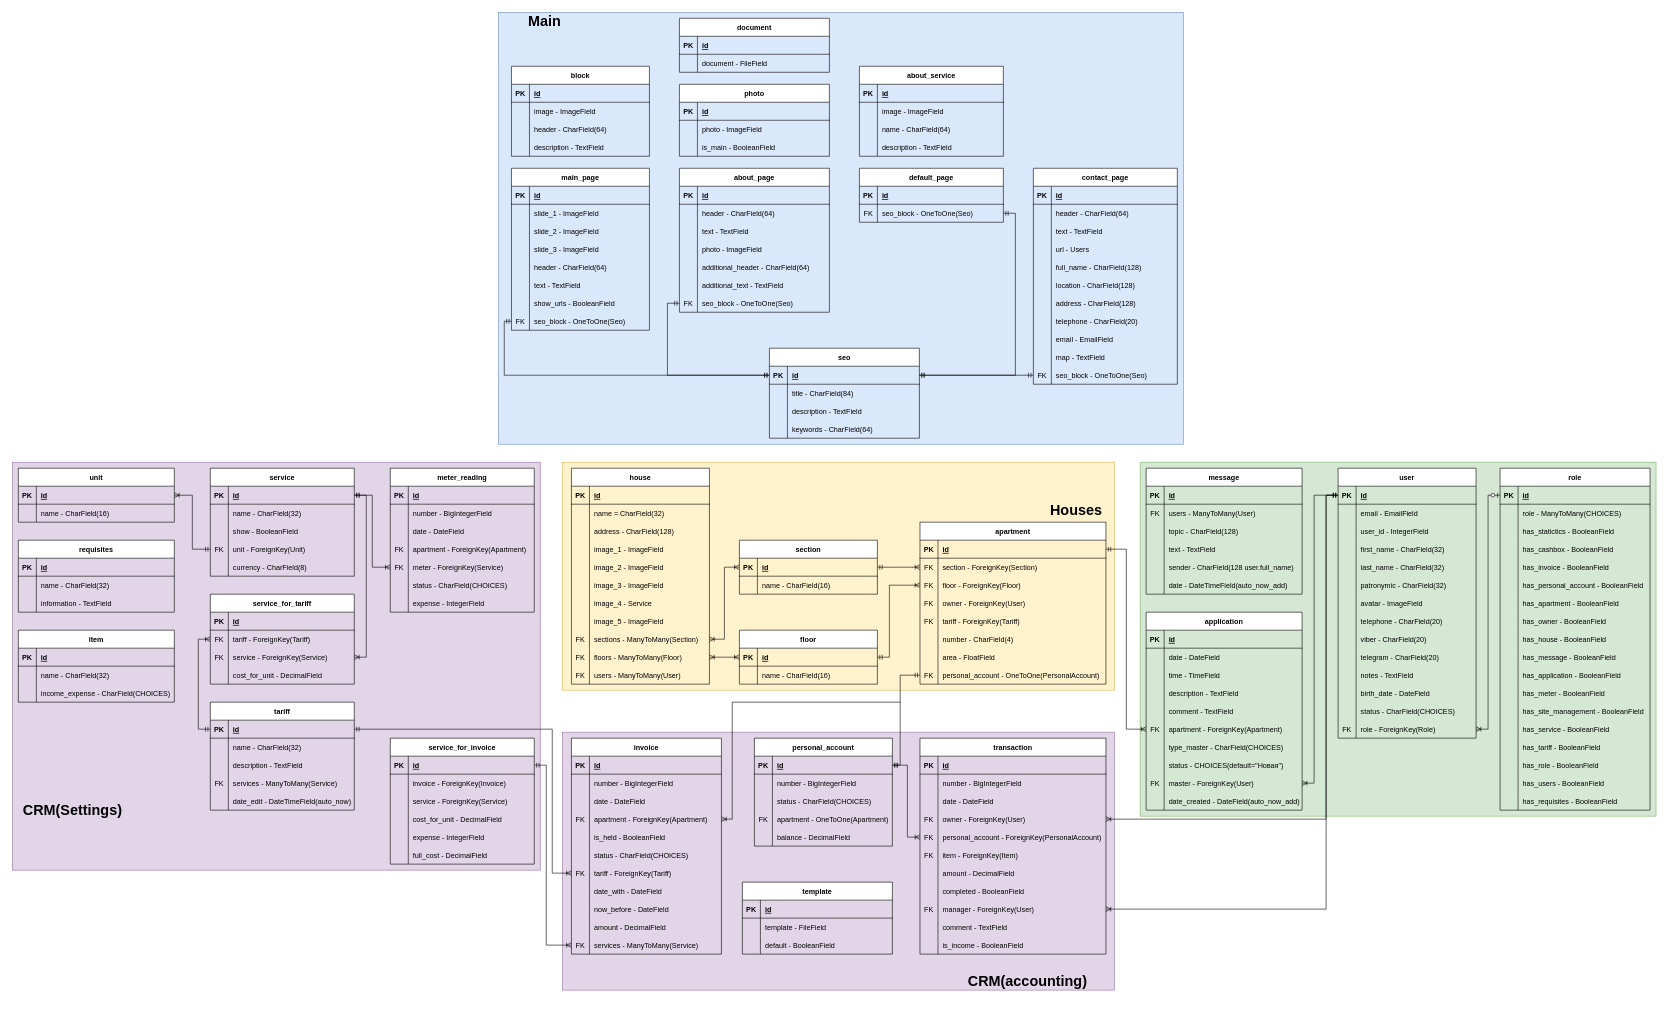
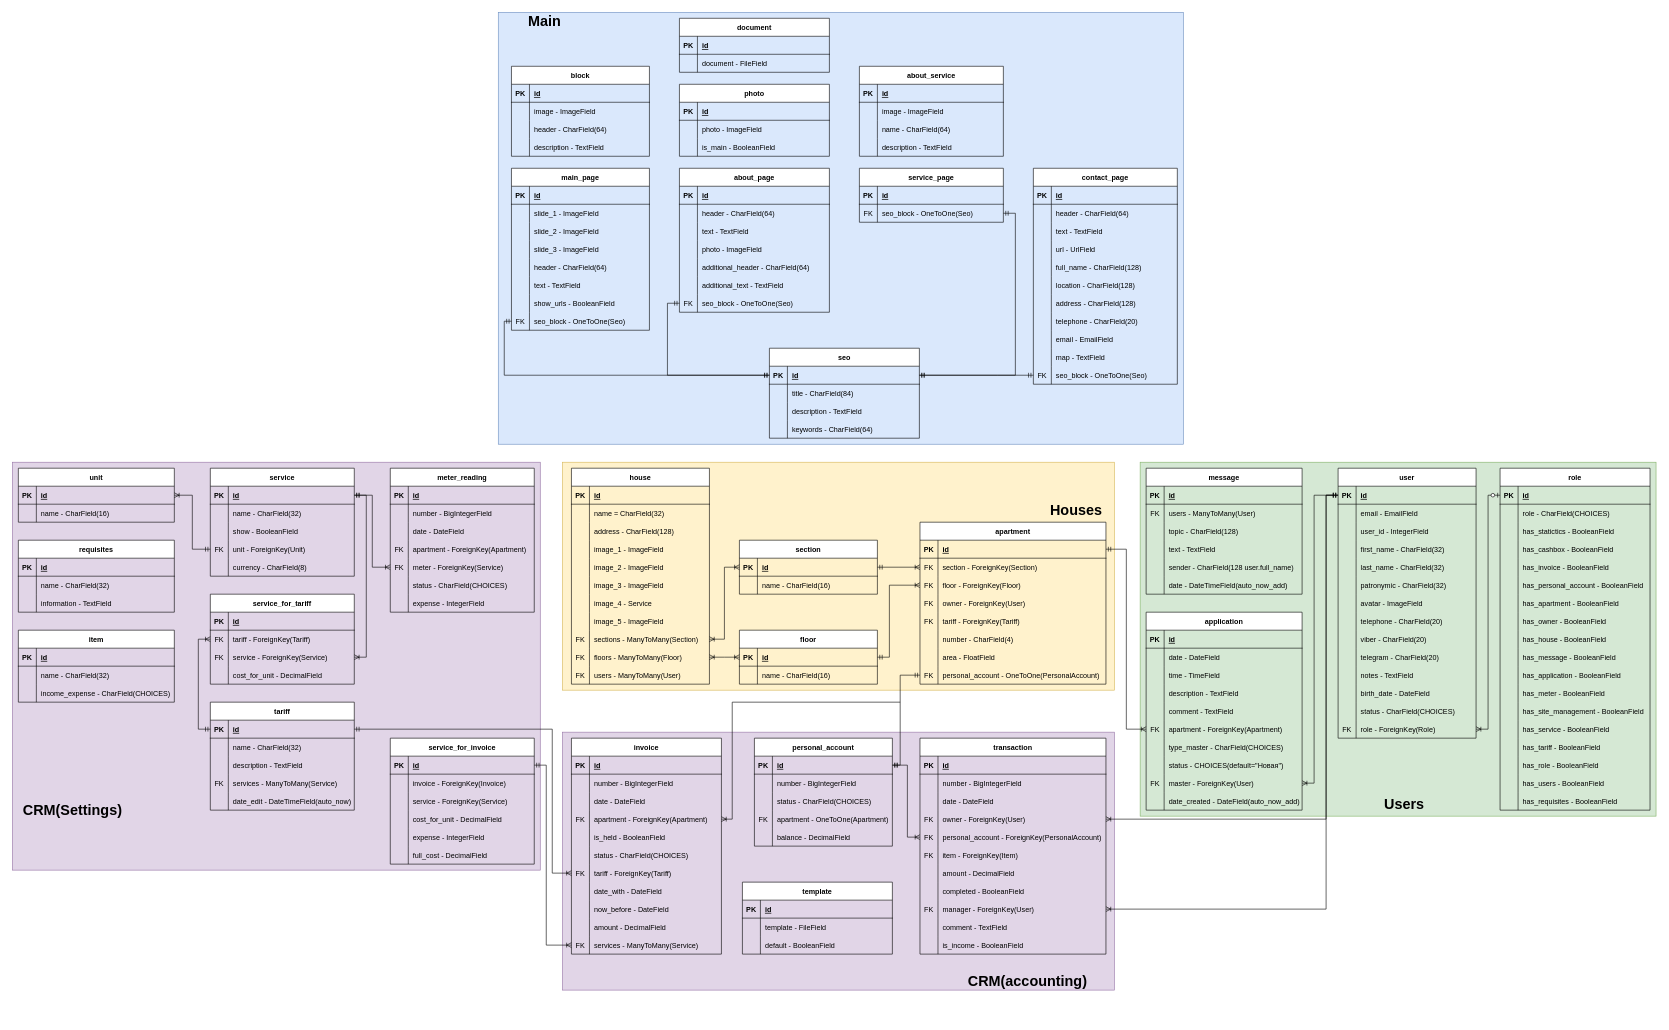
(931, 178) -> (931, 178)
(1075, 250) -> (1079, 250)
(1572, 514) -> (1569, 514)
none -> (1404, 804)
